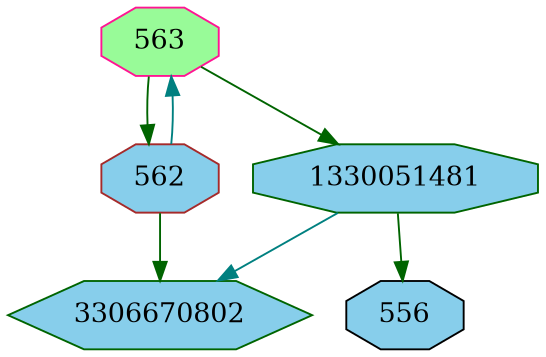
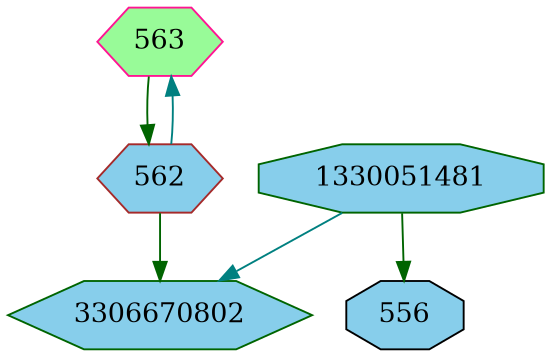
(160, 42) -> (160, 42)
(261, 101) -> none
(160, 178) -> (160, 178)
